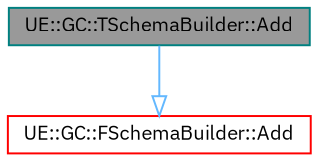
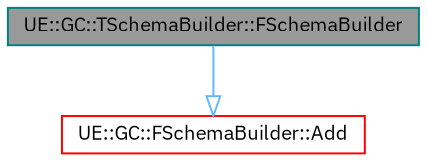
(159, 27) -> (213, 27)
